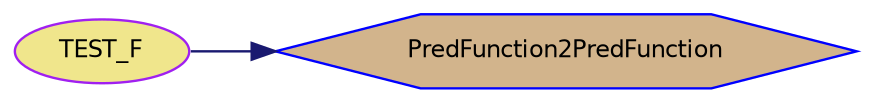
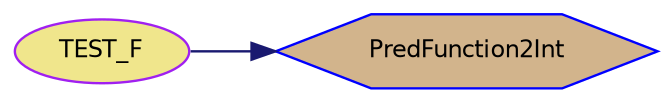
(566, 51) -> (467, 51)
